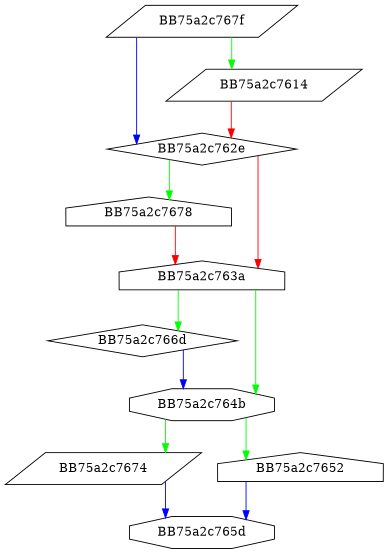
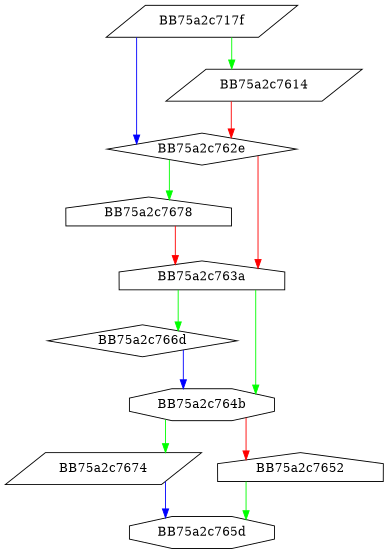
(202, 21) -> (202, 21)
(246, 434) -> (246, 434)
(246, 496) -> (246, 496)
